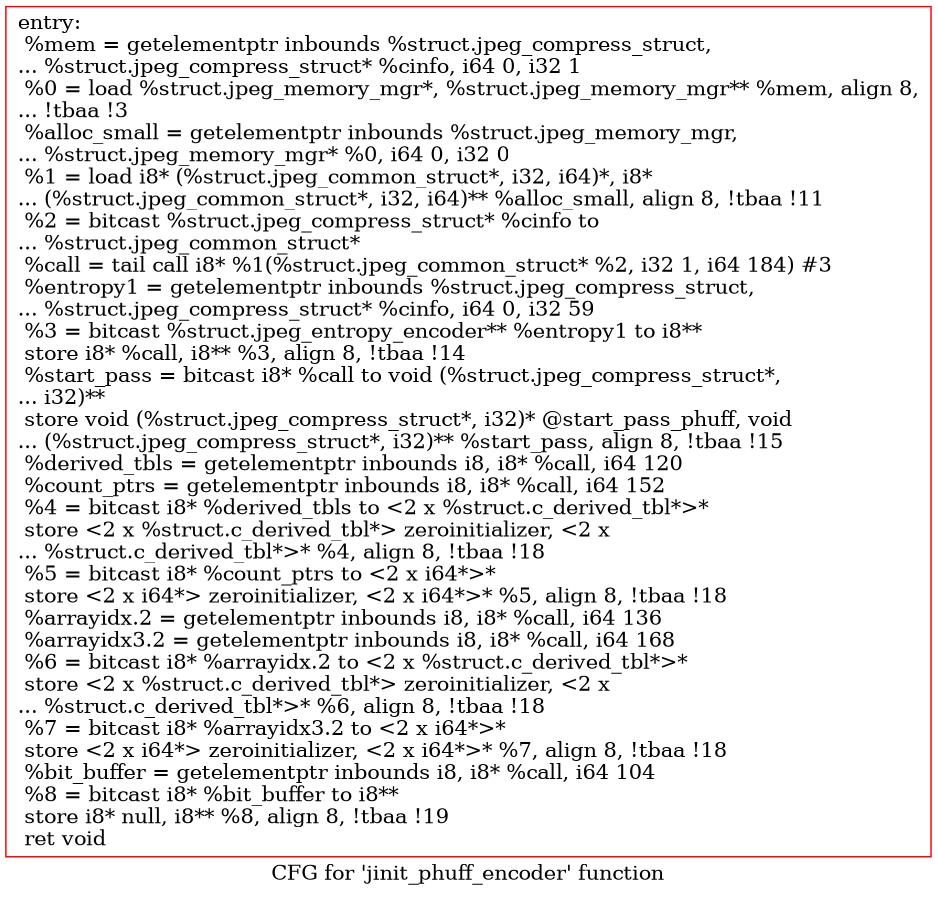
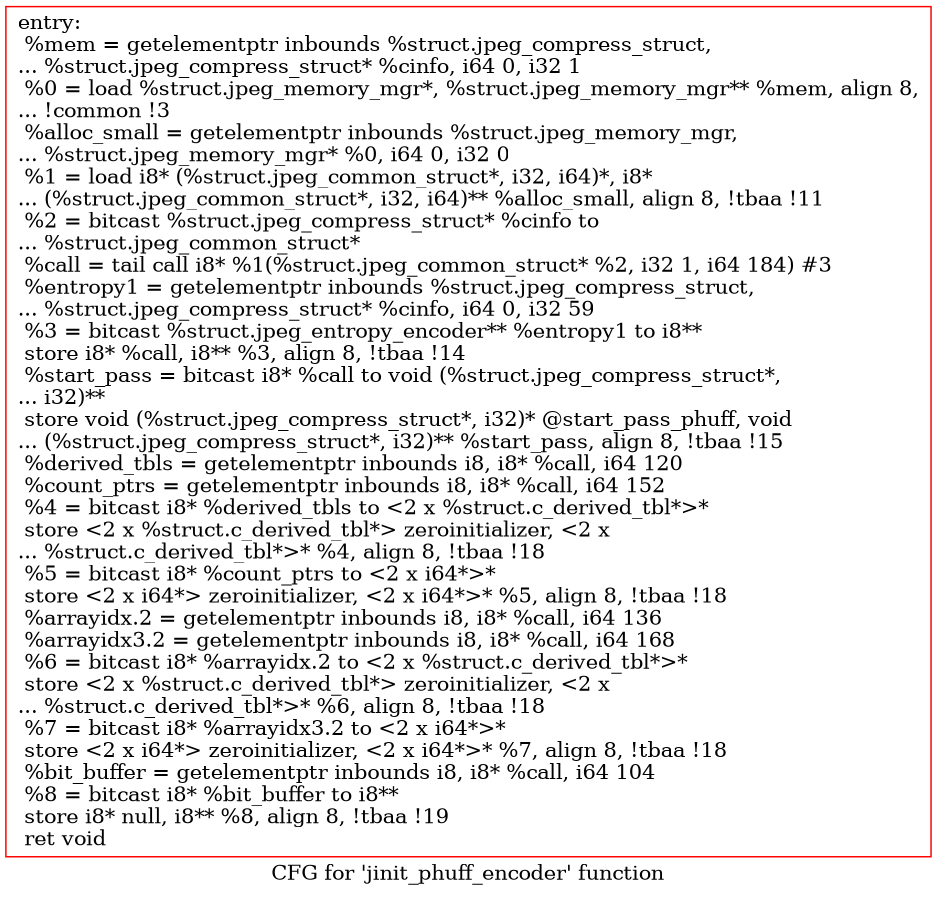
(74, 111) -> (94, 111)
